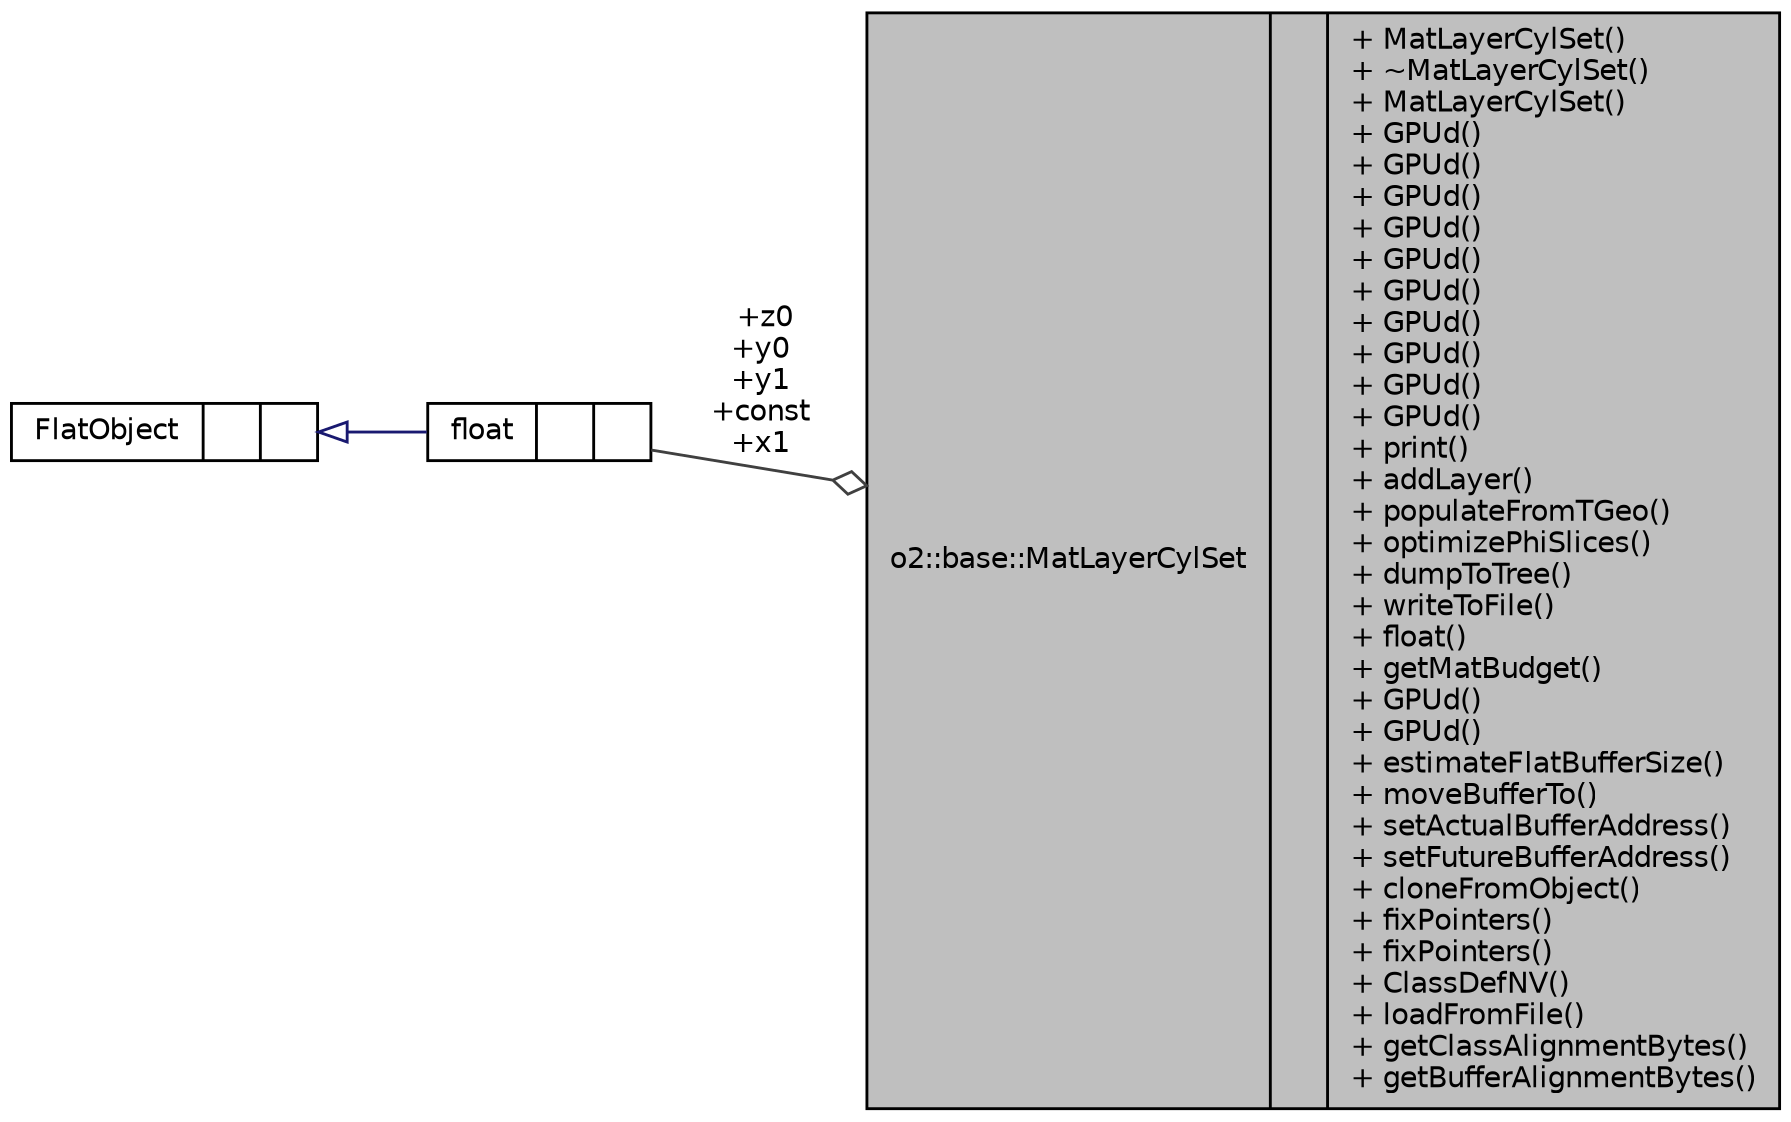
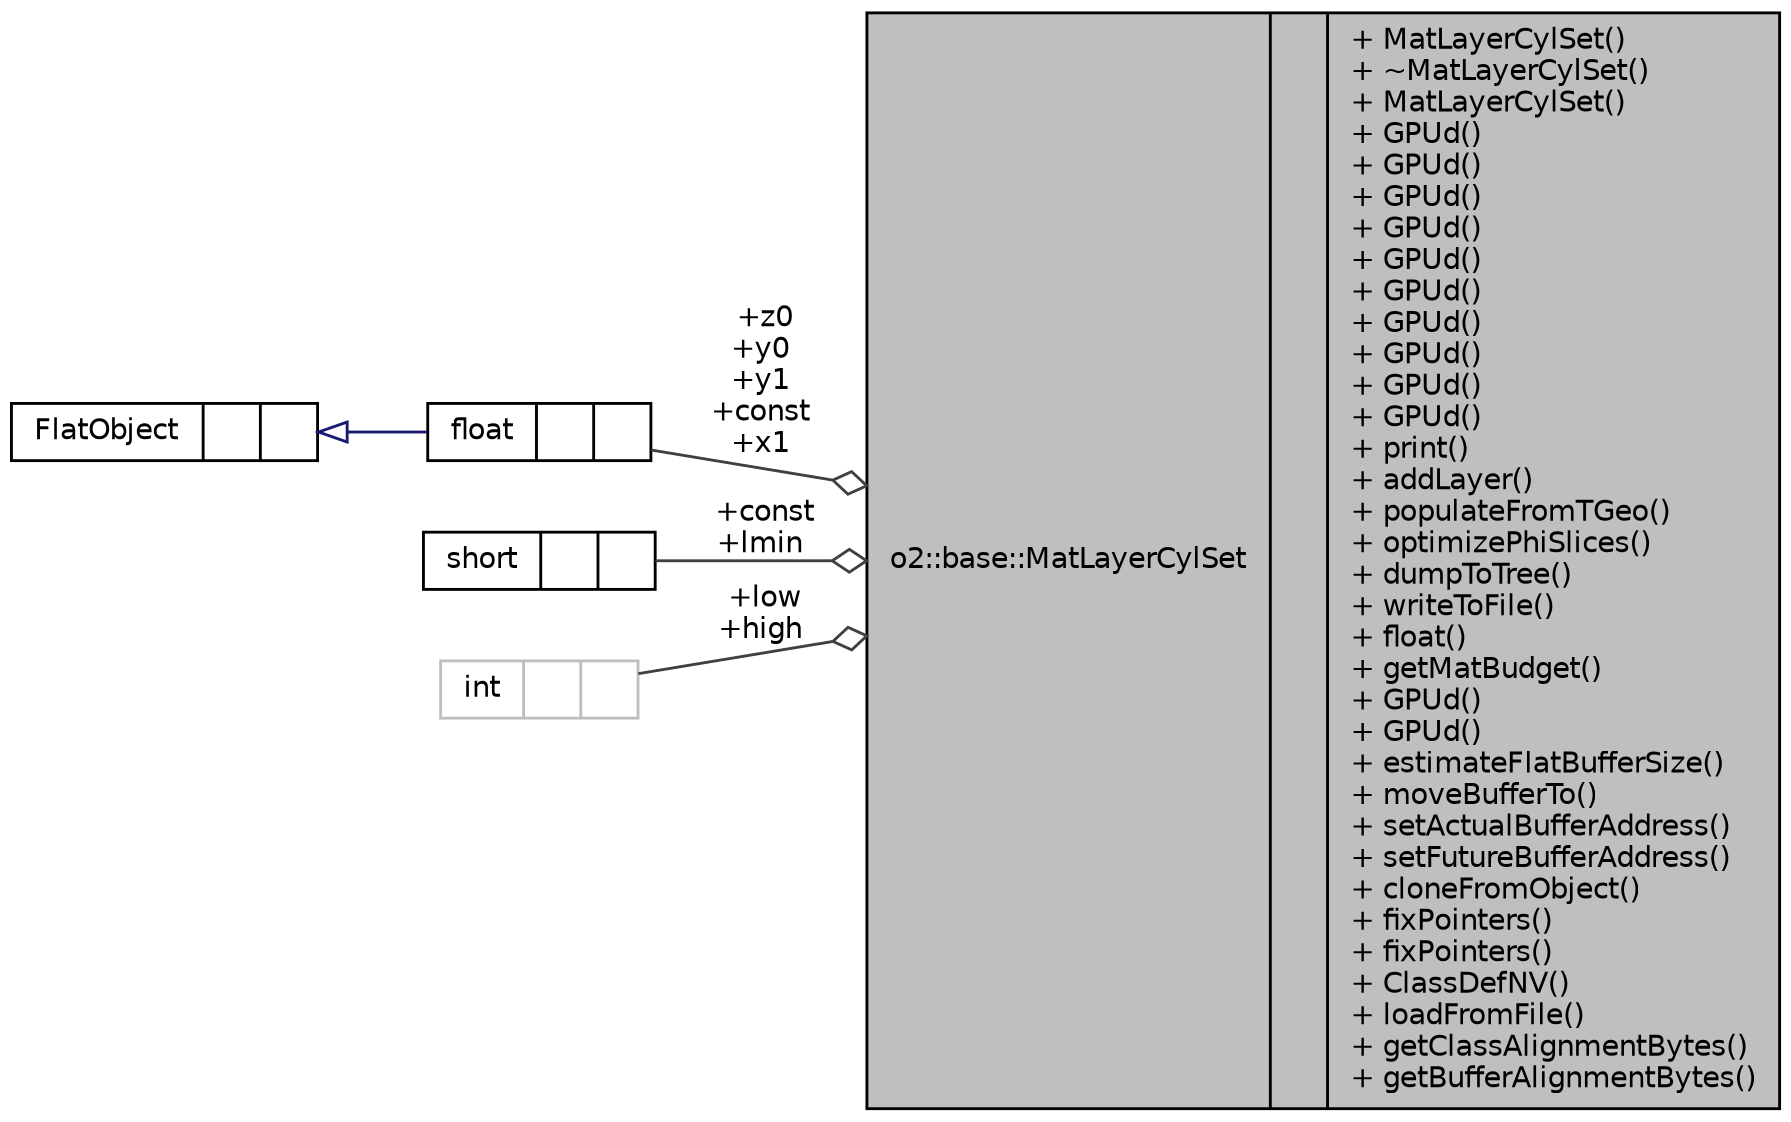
none -> (539, 561)
none -> (539, 690)
